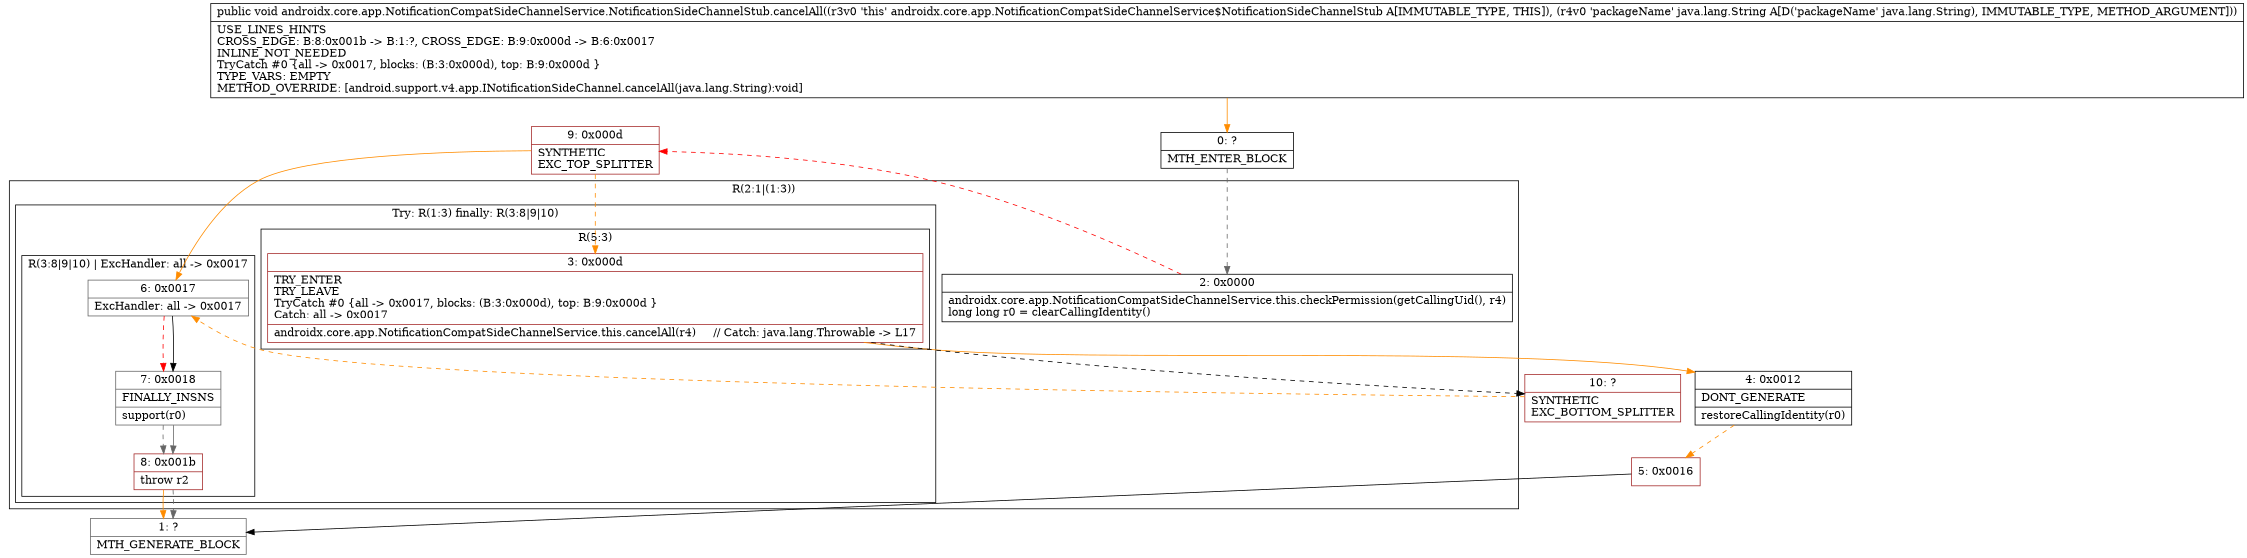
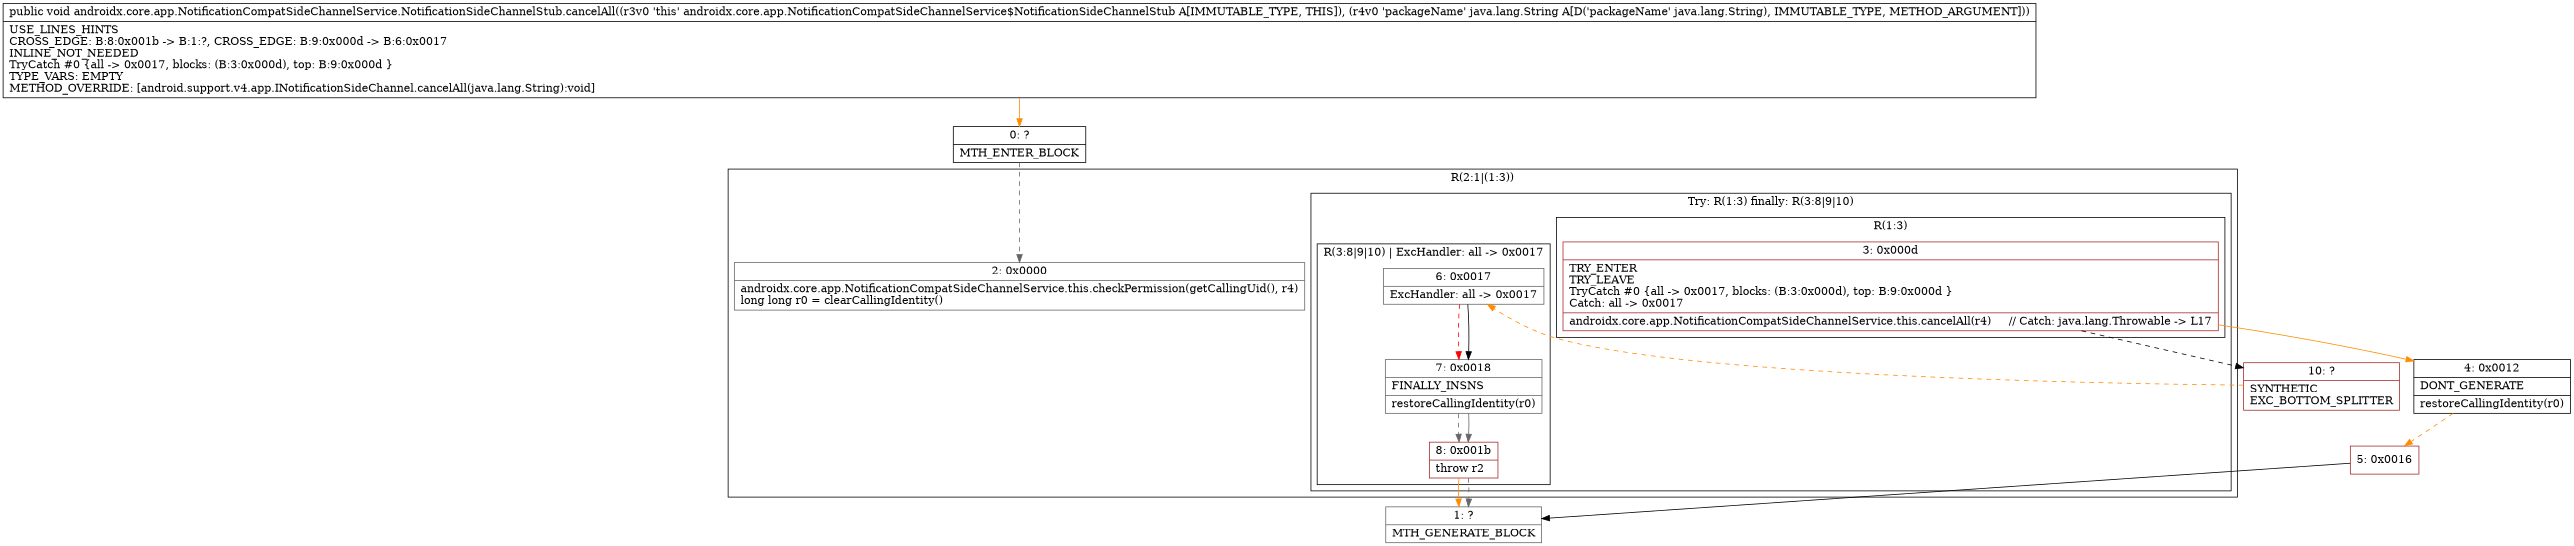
(595, 150) -> none
(595, 238) -> (1891, 226)
(1227, 298) -> (1020, 286)
(154, 416) -> (1464, 404)
